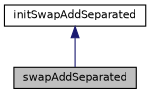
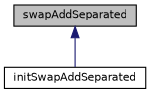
(75, 53) -> (75, 53)
